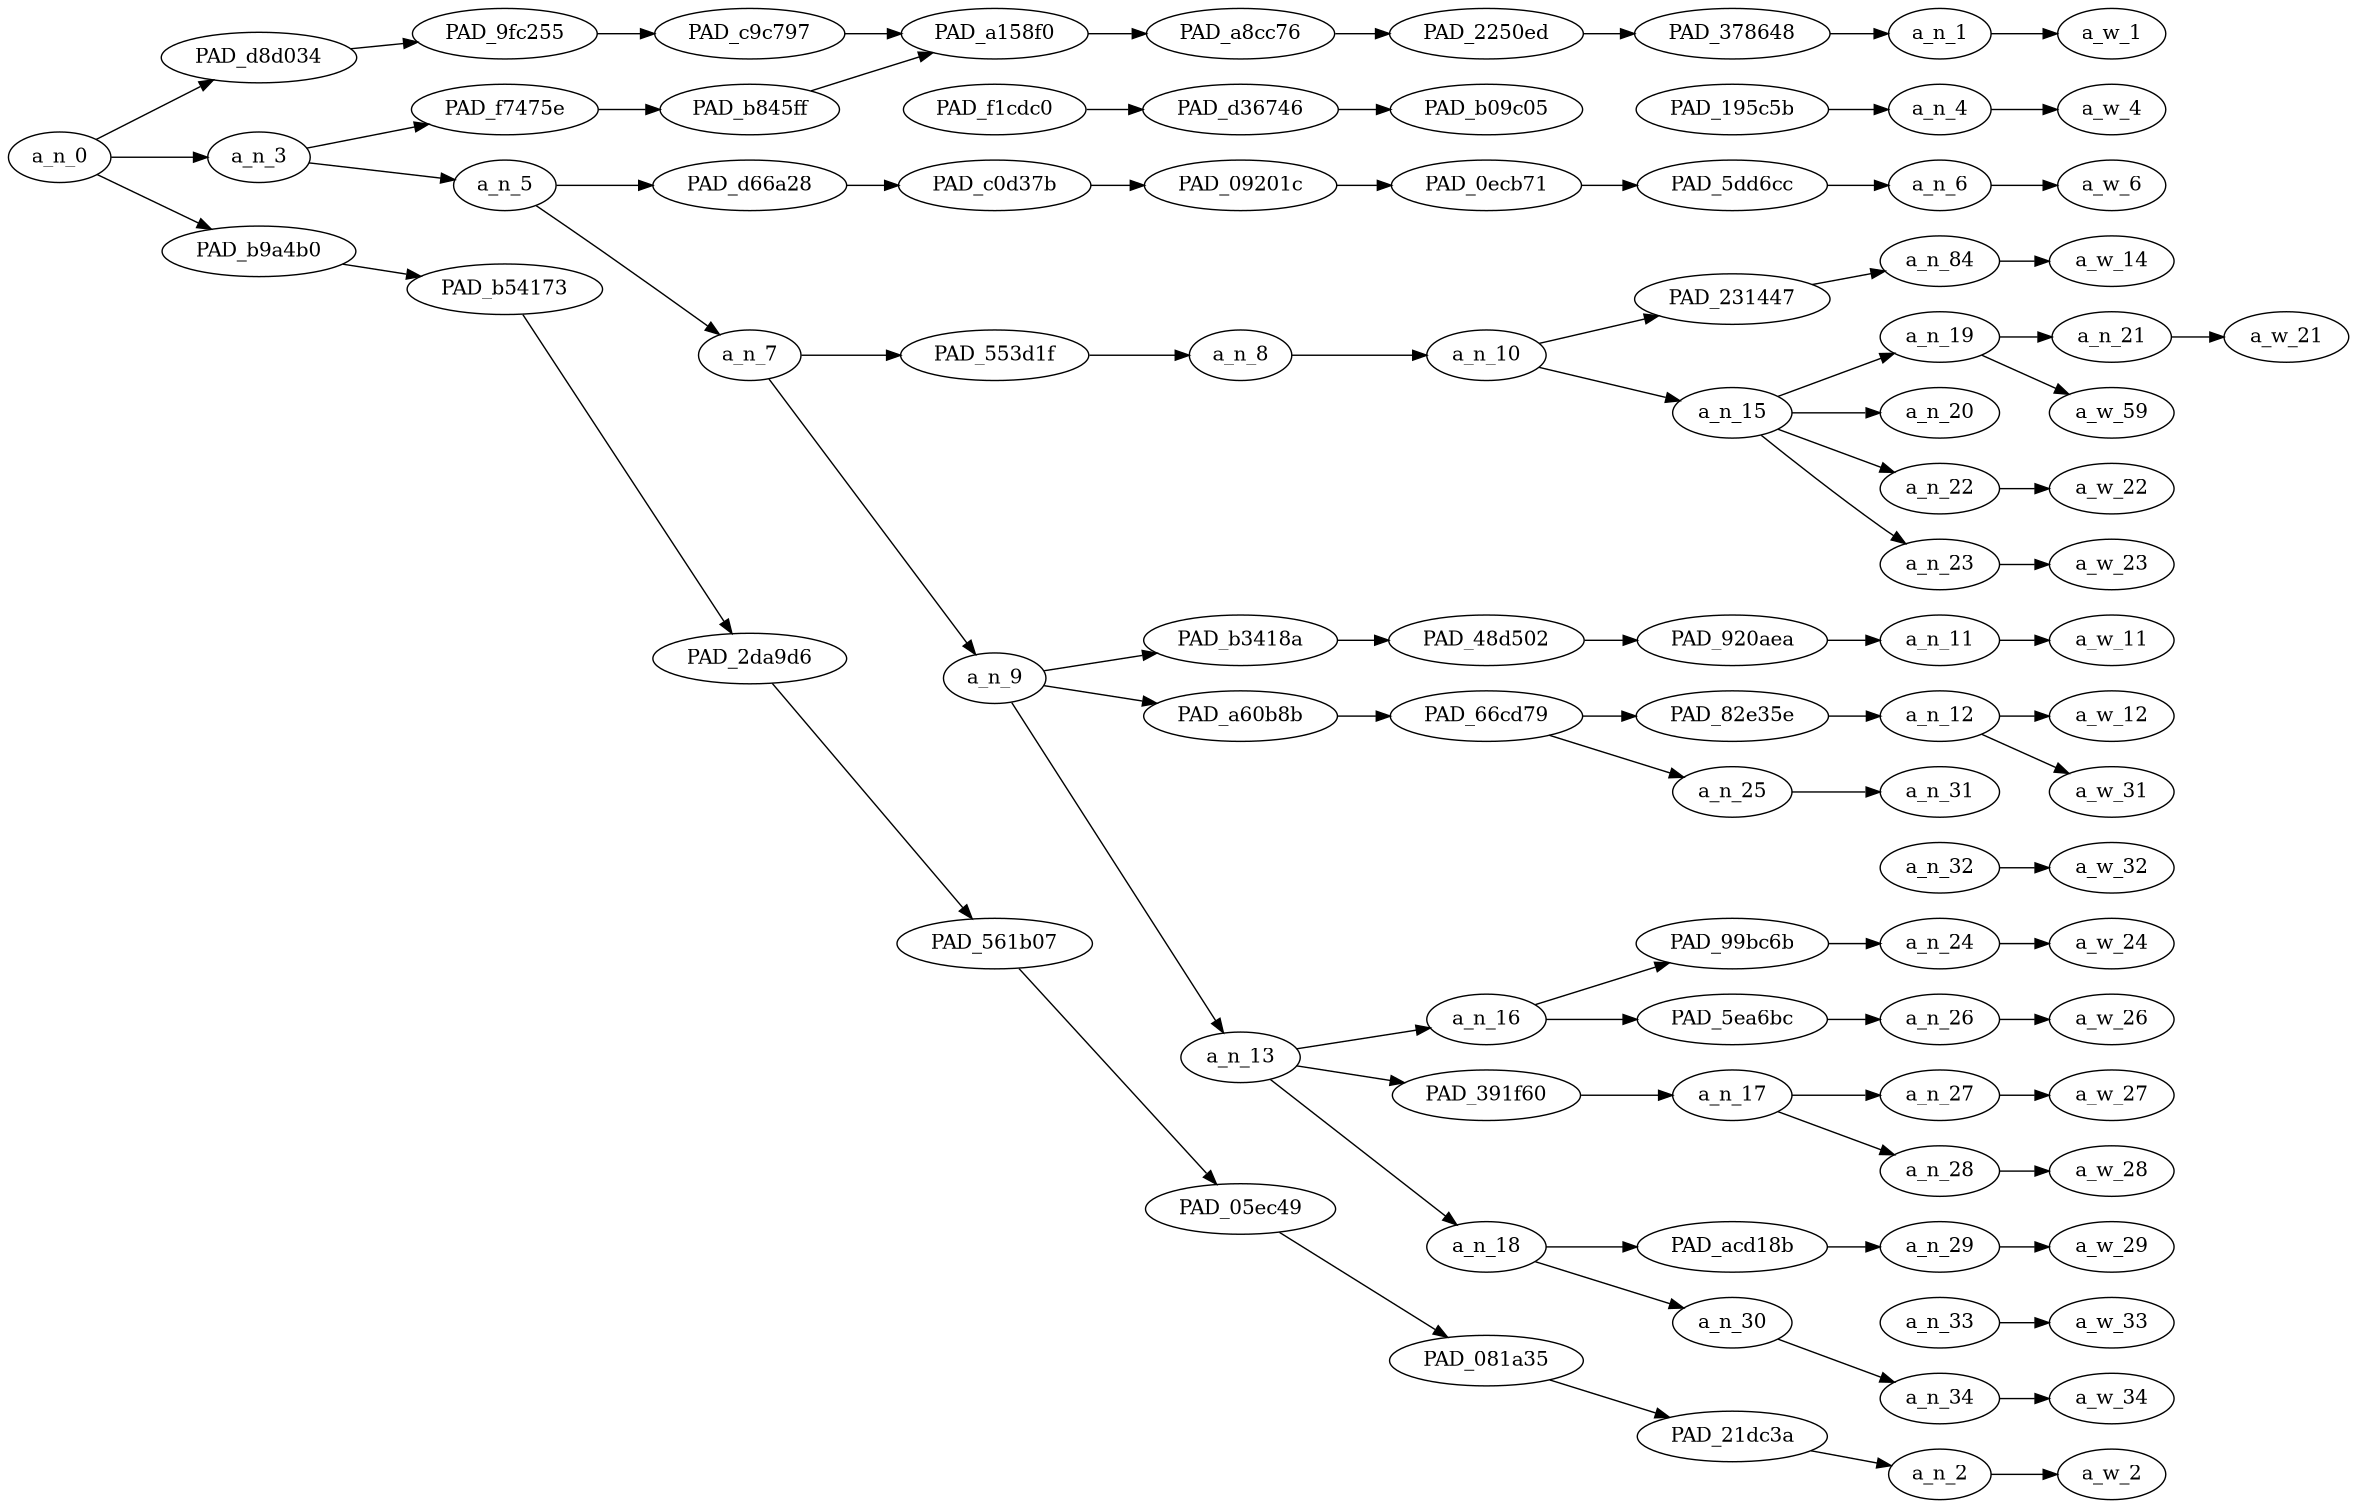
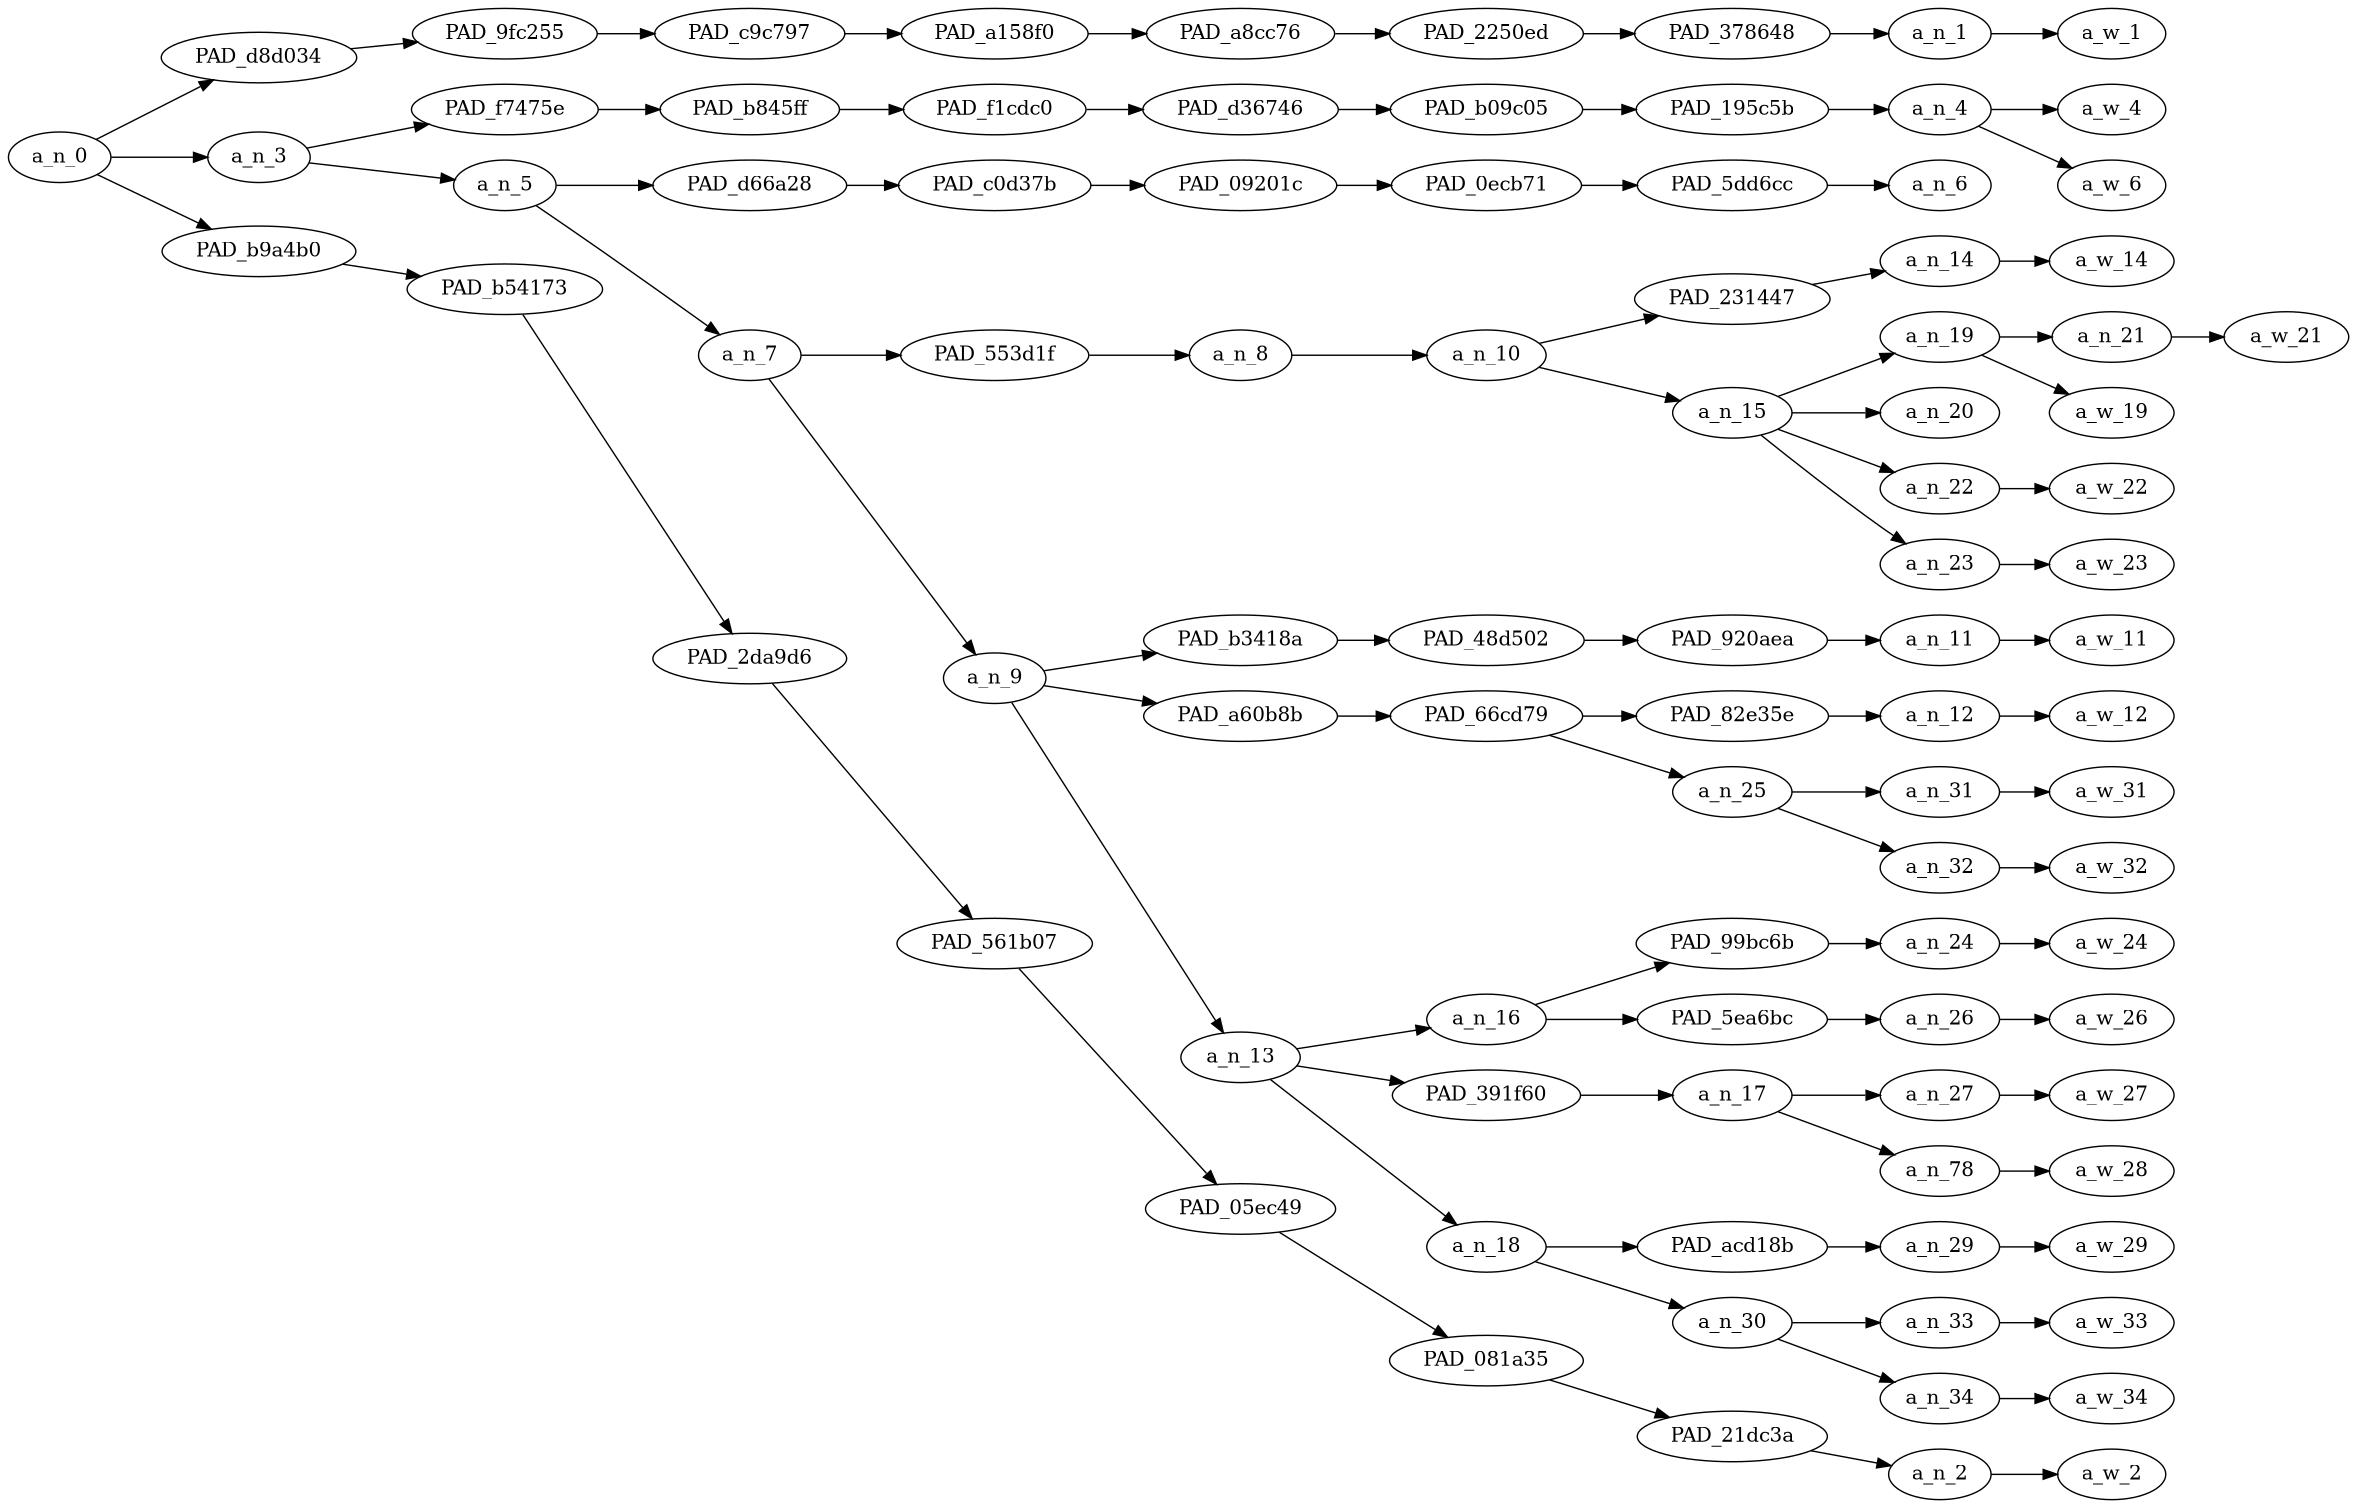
(865, 74) -> (864, 110)
none -> (1602, 110)
(2017, 185) -> (2019, 144)
(1940, 261) -> (1940, 261)
(2112, 413) -> (2112, 413)
(2019, 751) -> (2017, 792)
none -> (1830, 827)
(1940, 1171) -> (1940, 1171)
none -> (1829, 1323)
